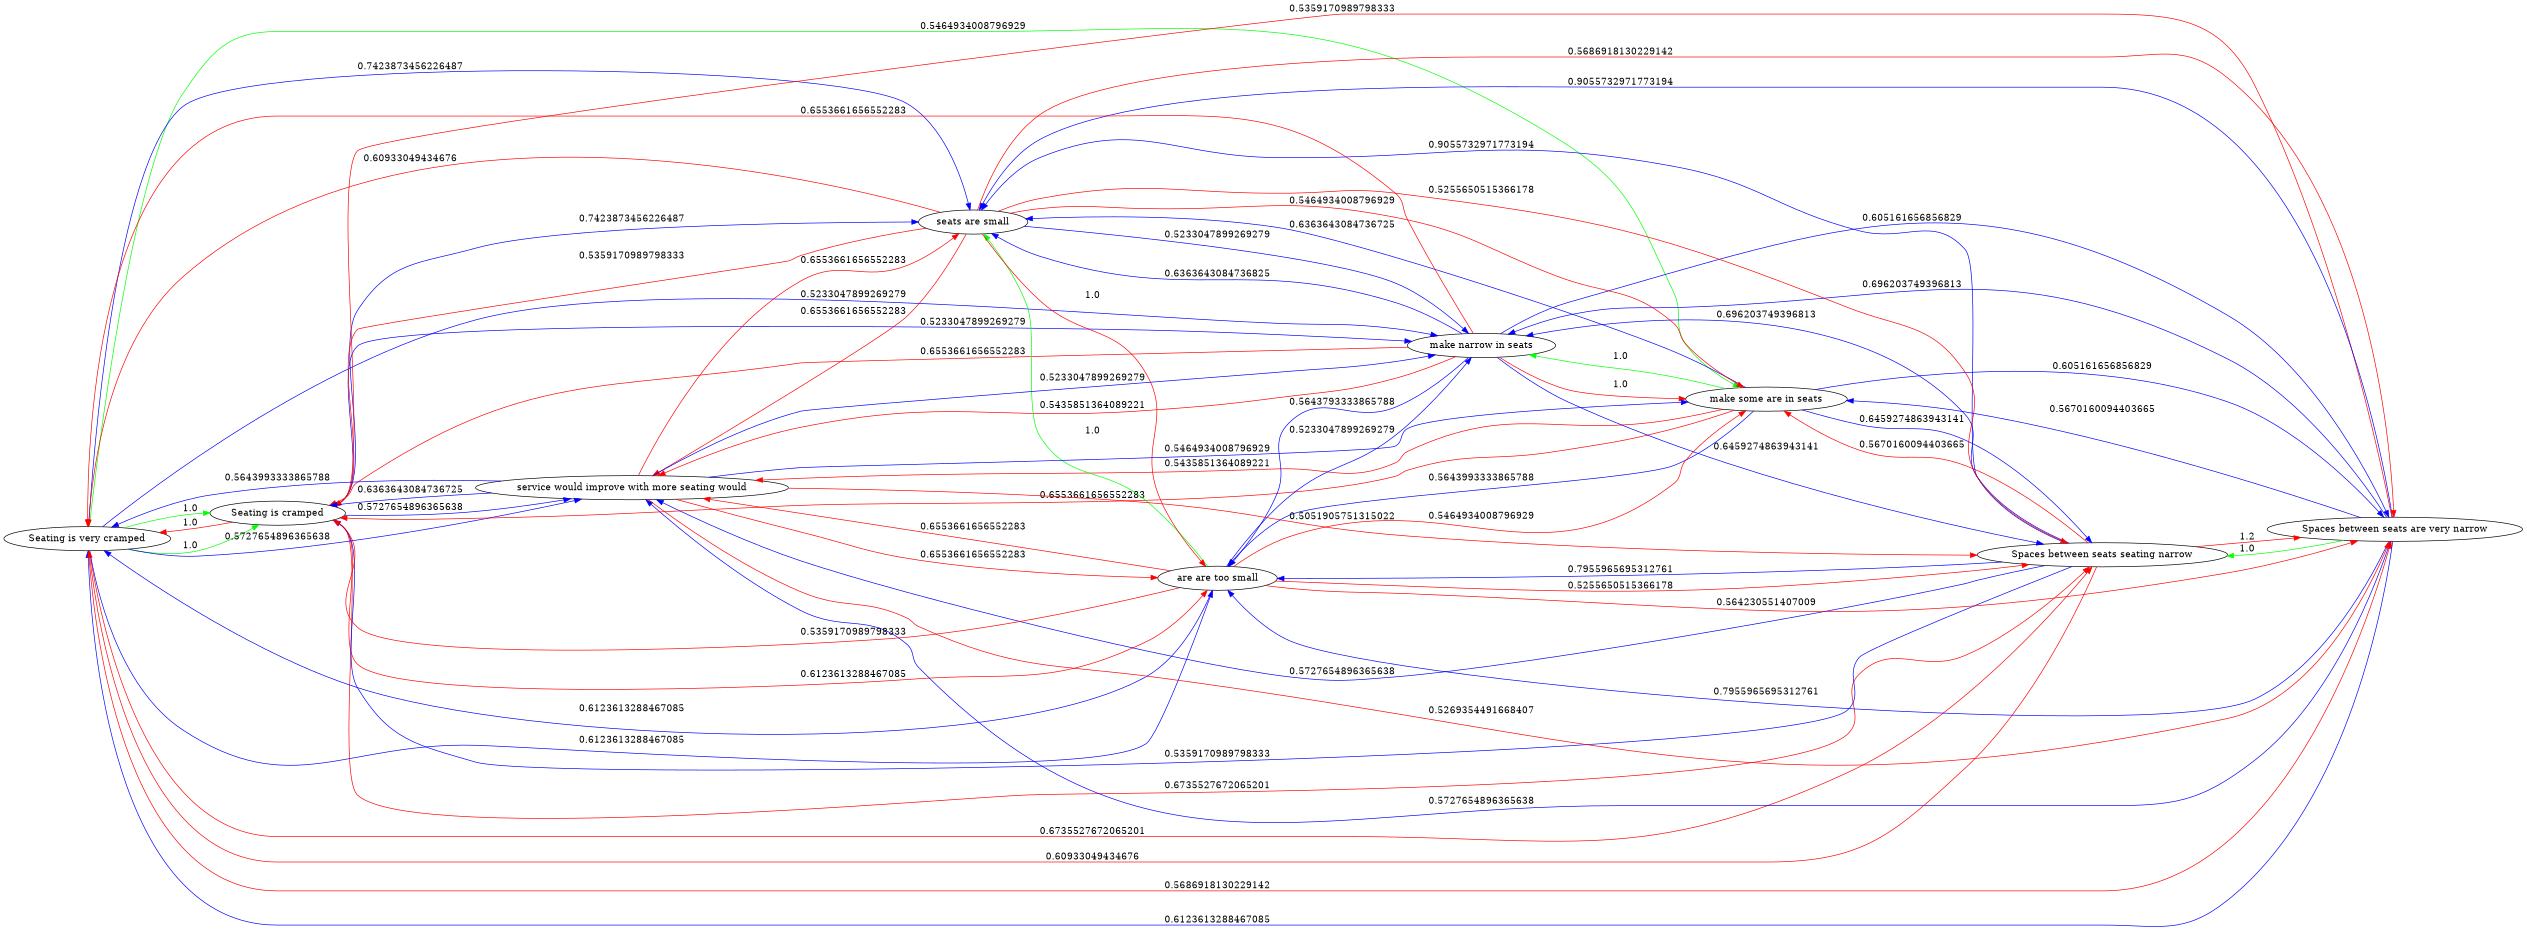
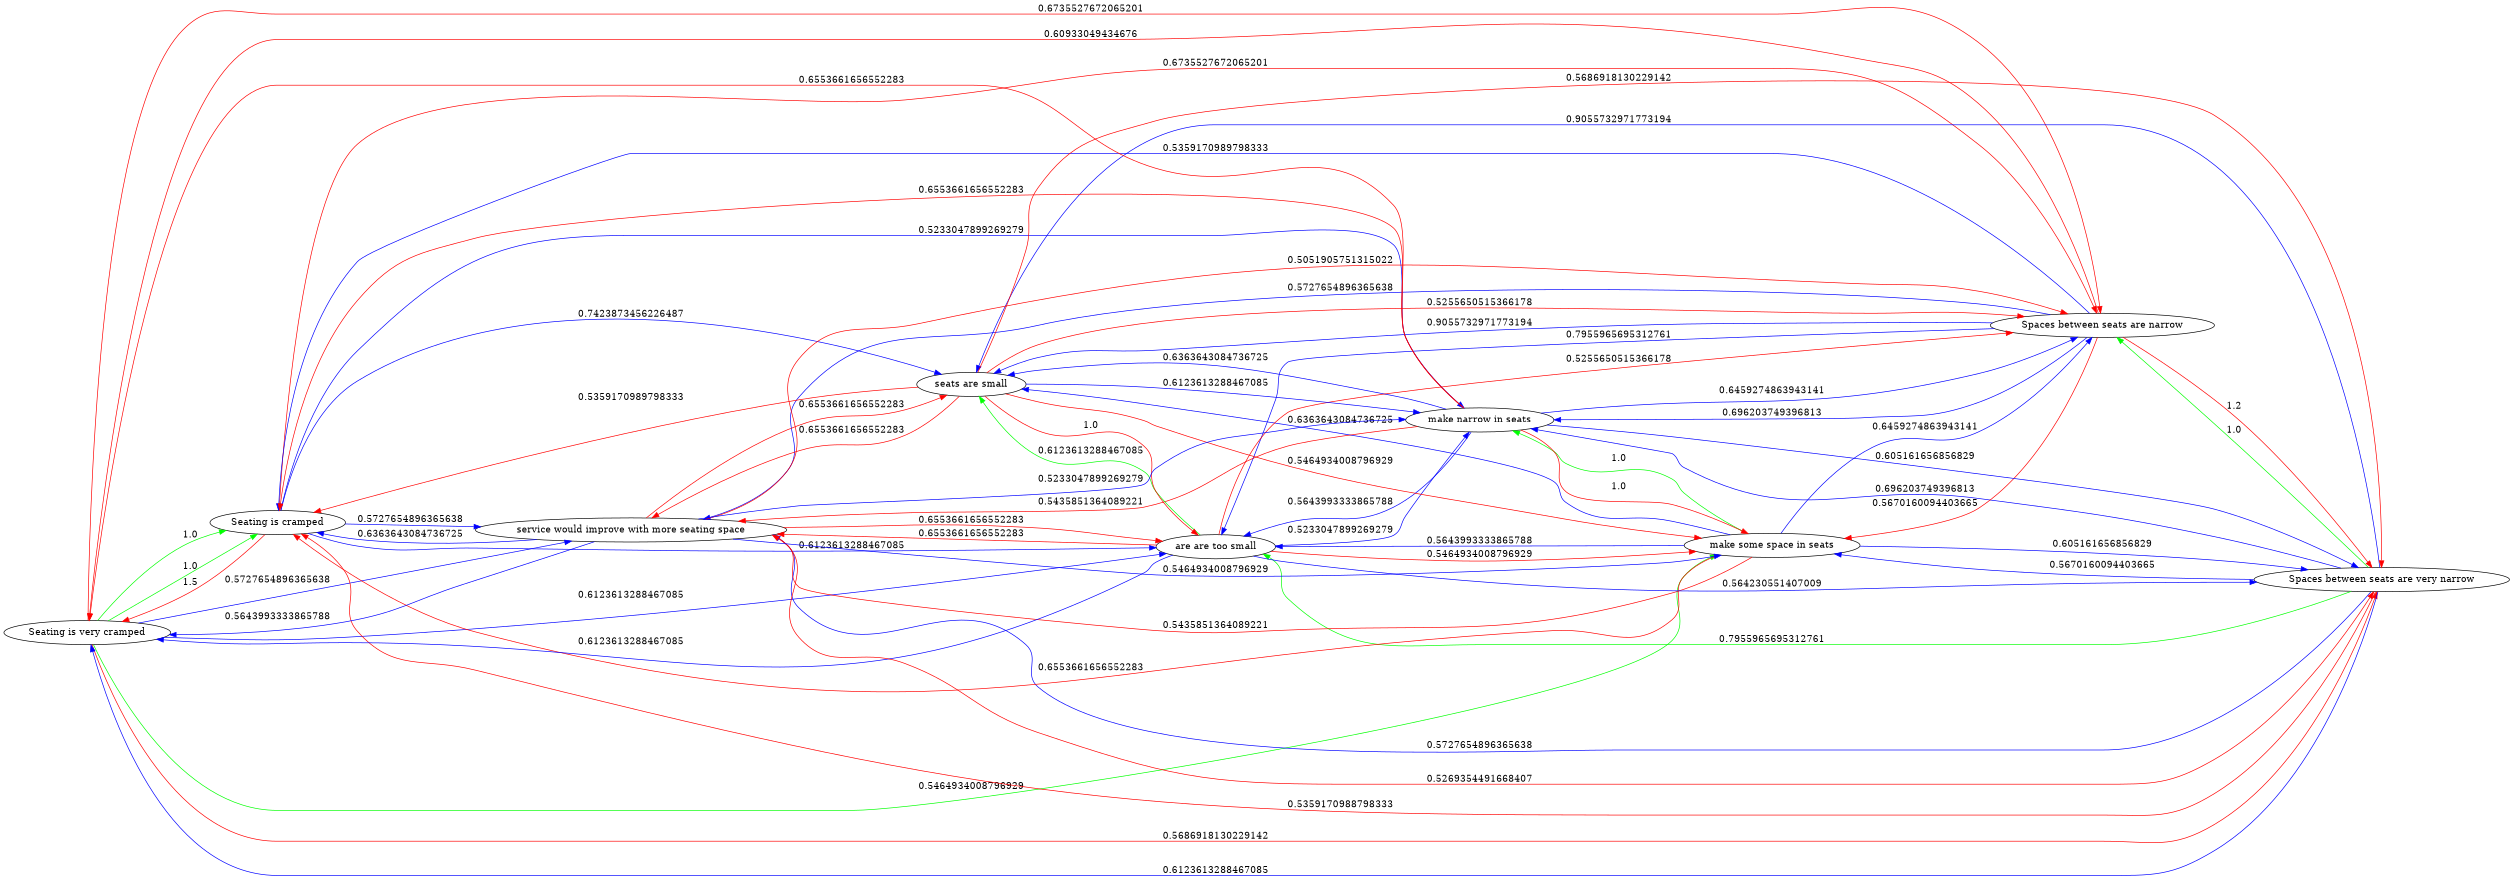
(1342, 9) -> (1341, 805)
(386, 75) -> none
(419, 172) -> none
(1217, 235) -> (1216, 383)
(1217, 274) -> (1216, 358)
(739, 299) -> none
(1766, 399) -> (1772, 545)
(1342, 402) -> (1341, 502)
(1093, 431) -> (1091, 451)
(632, 488) -> (631, 530)
(190, 523) -> (190, 583)
(2102, 555) -> (2102, 325)
(1783, 611) -> (1751, 591)
(713, 648) -> none
(713, 688) -> (728, 551)
(1839, 707) -> (1793, 645)
